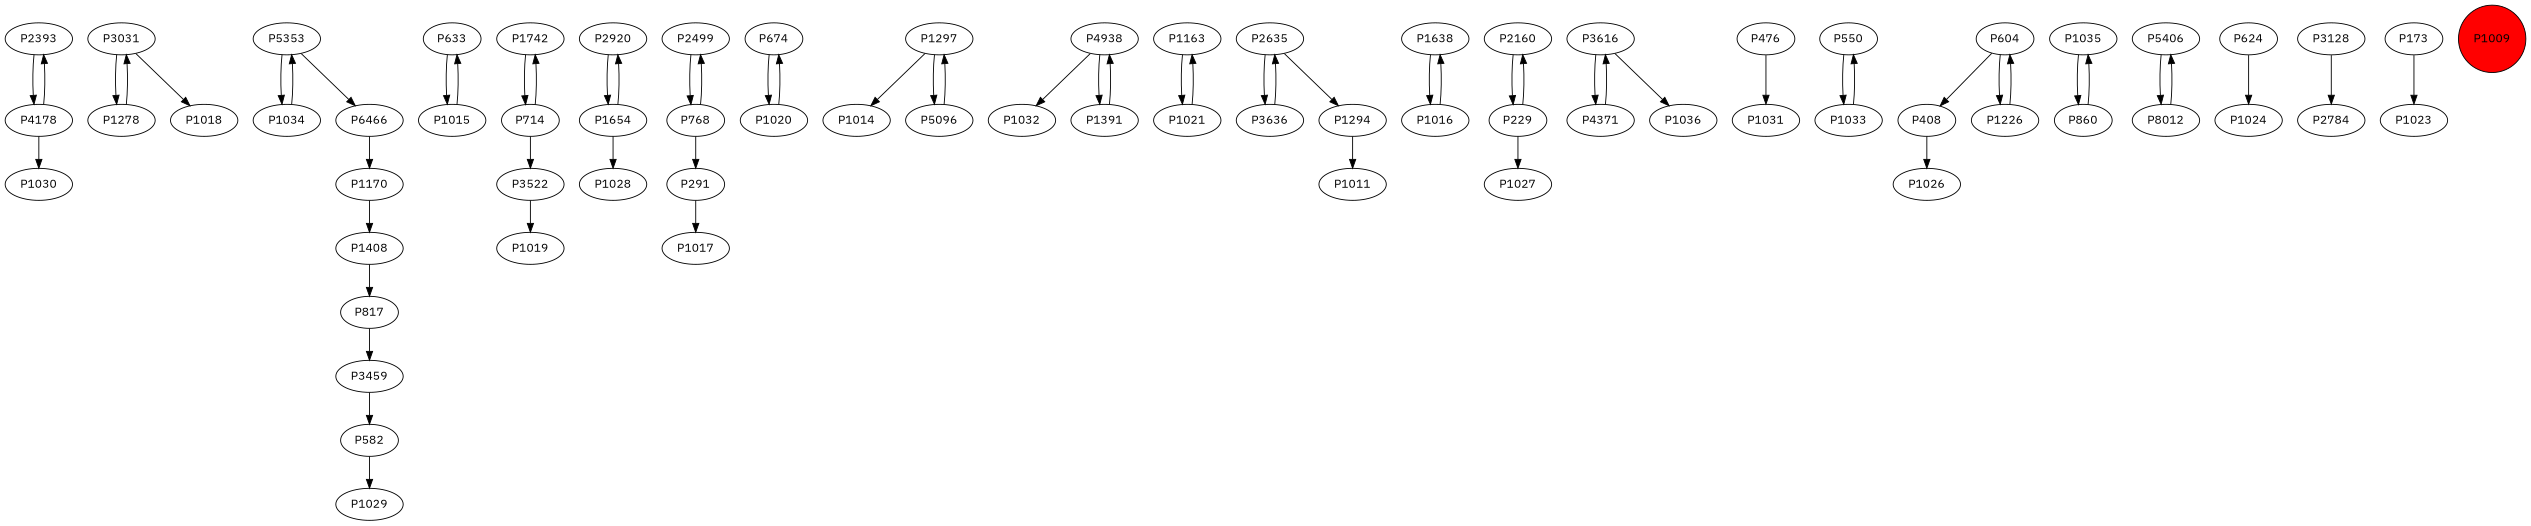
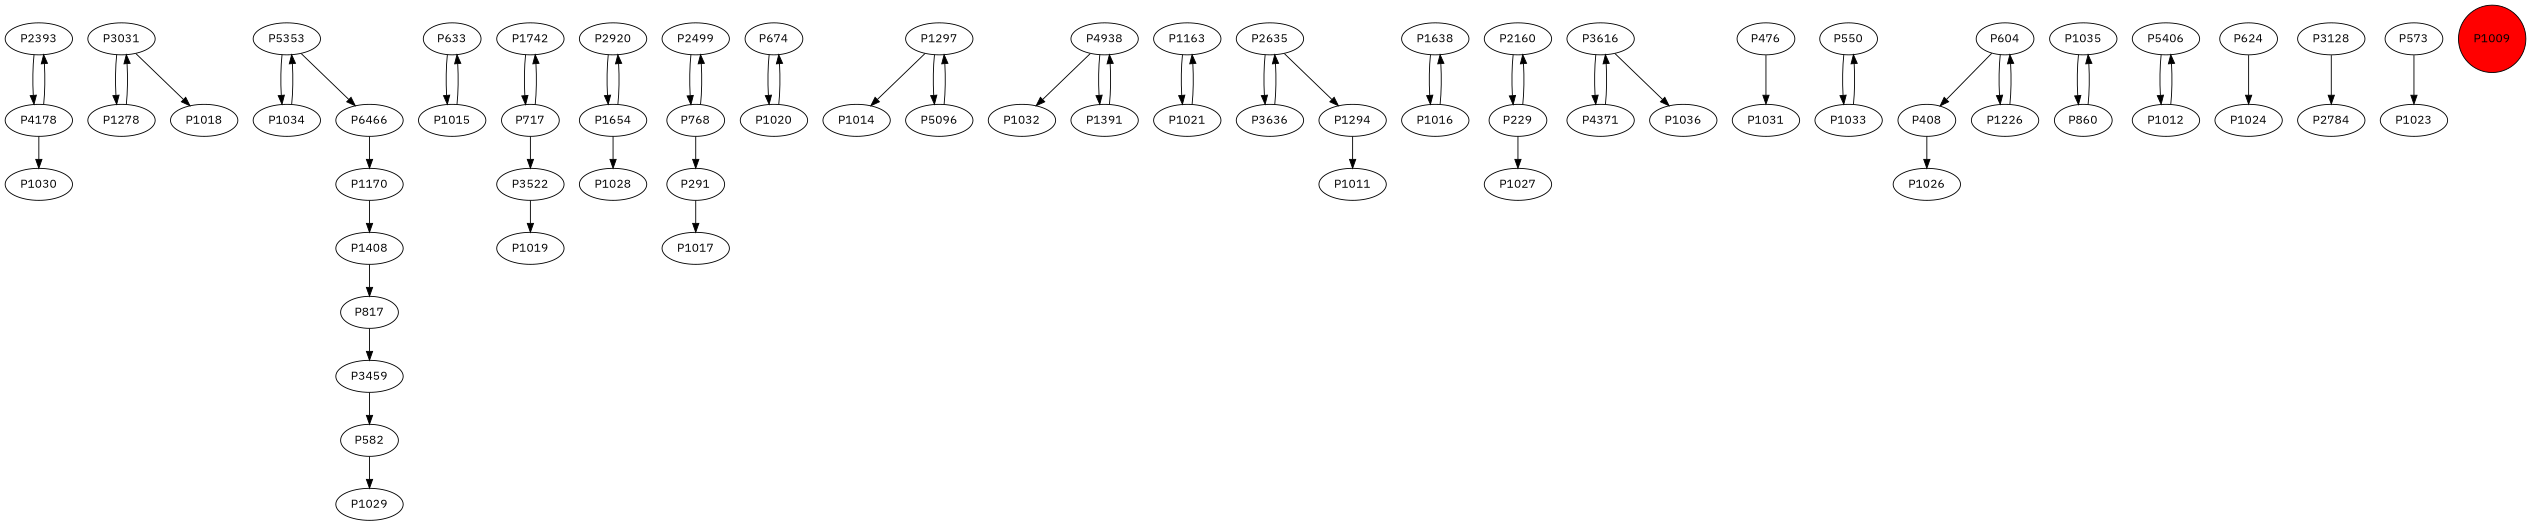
(2414, 39) -> (2414, 39)
(530, 120) -> (530, 120)
(2166, 120) -> (2166, 120)
